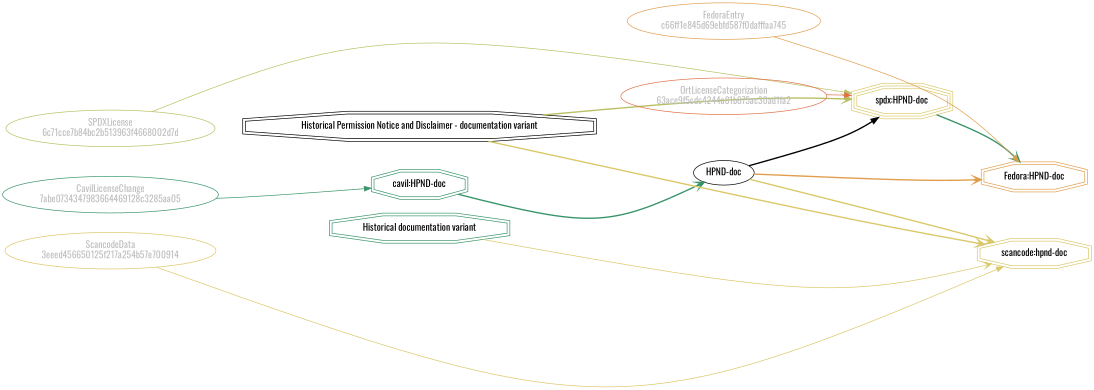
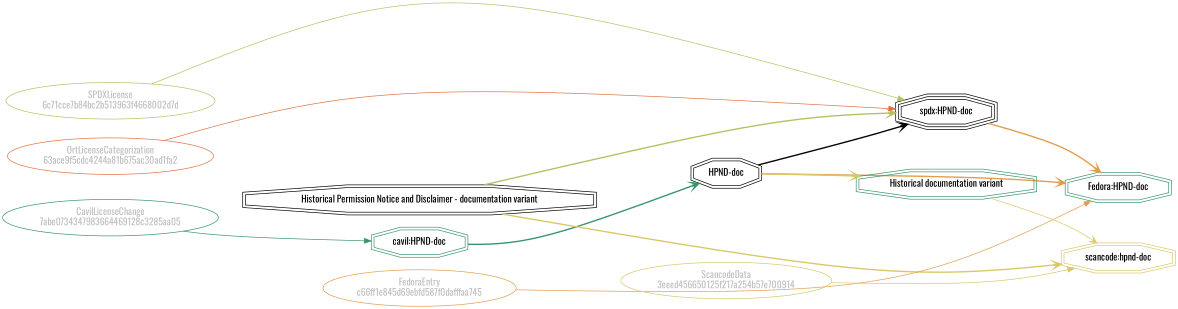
(902, 101) -> (946, 112)
(978, 132) -> (1044, 140)
(812, 147) -> (830, 146)
(724, 173) -> (726, 173)
(1034, 177) -> (1118, 188)
(869, 209) -> (807, 175)
